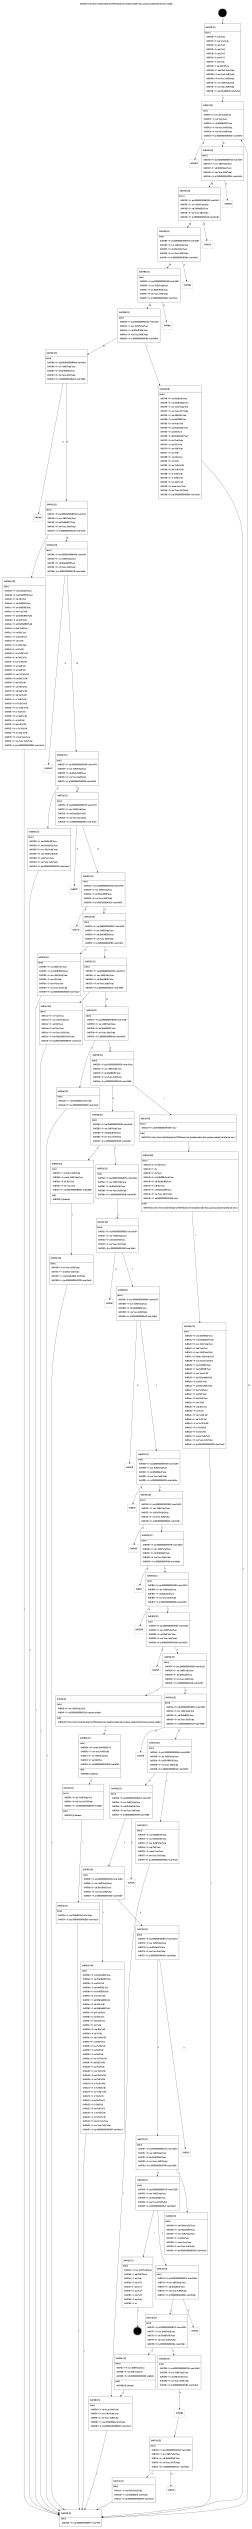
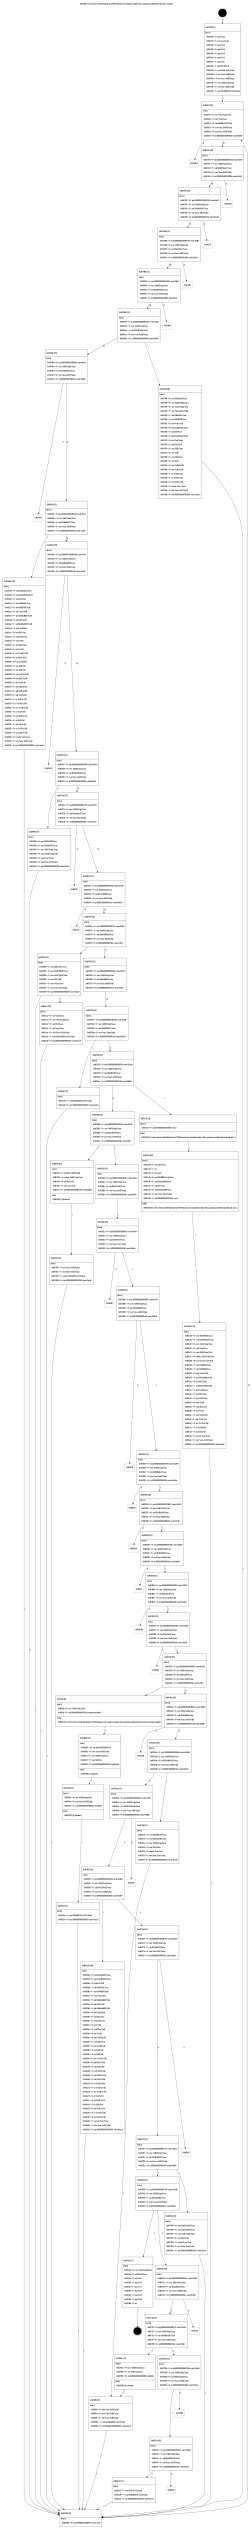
(85, 997) -> (60, 999)
(177, 2426) -> (170, 2412)
none -> (205, 2427)
